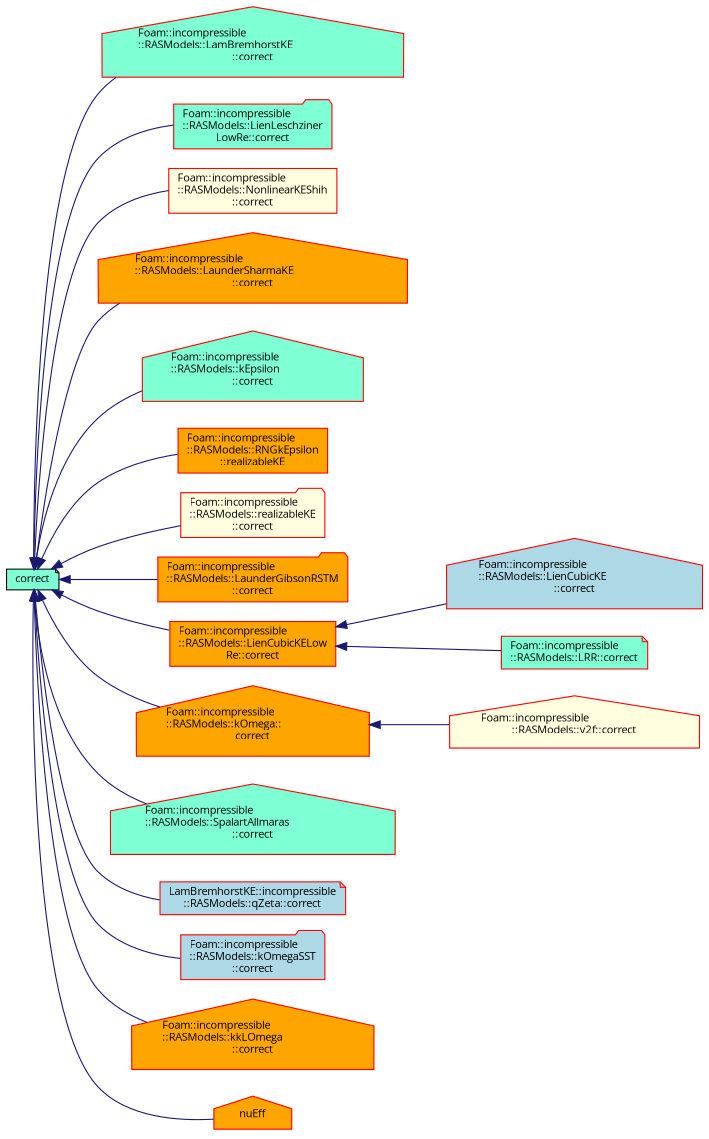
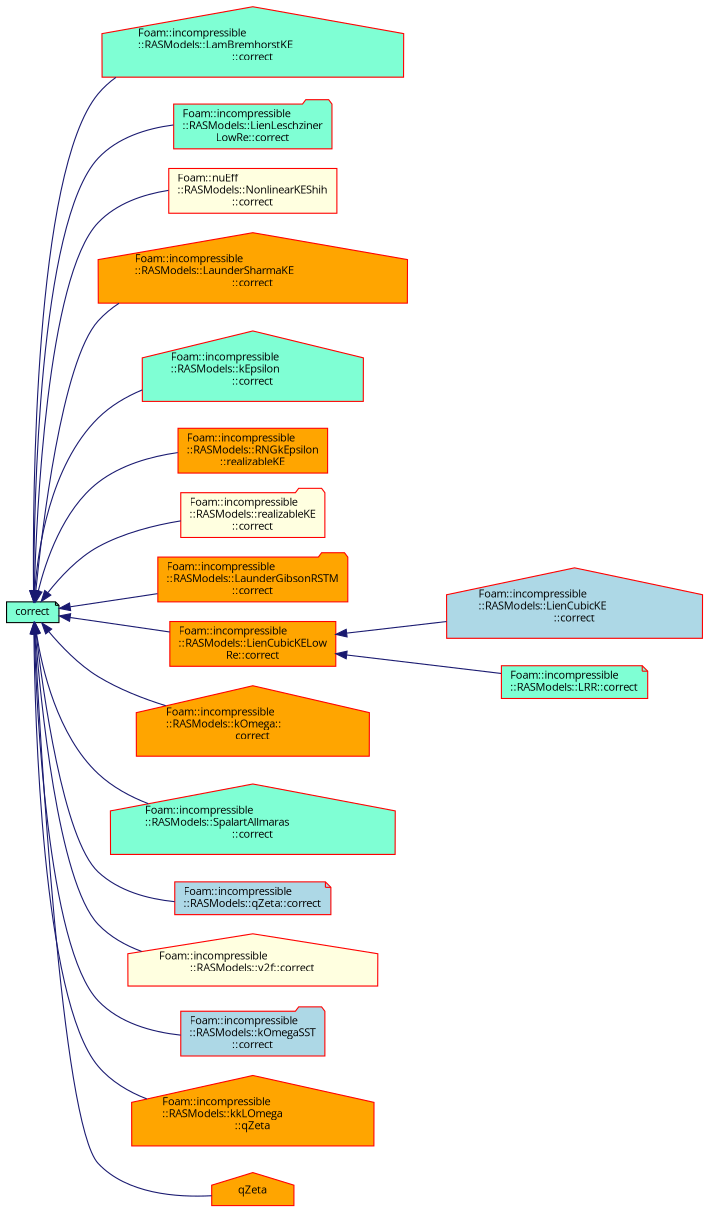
(253, 191) -> (253, 191)
(415, 725) -> (58, 808)
(253, 898) -> (253, 898)
(253, 1038) -> (253, 1114)
(253, 1114) -> (253, 1191)
